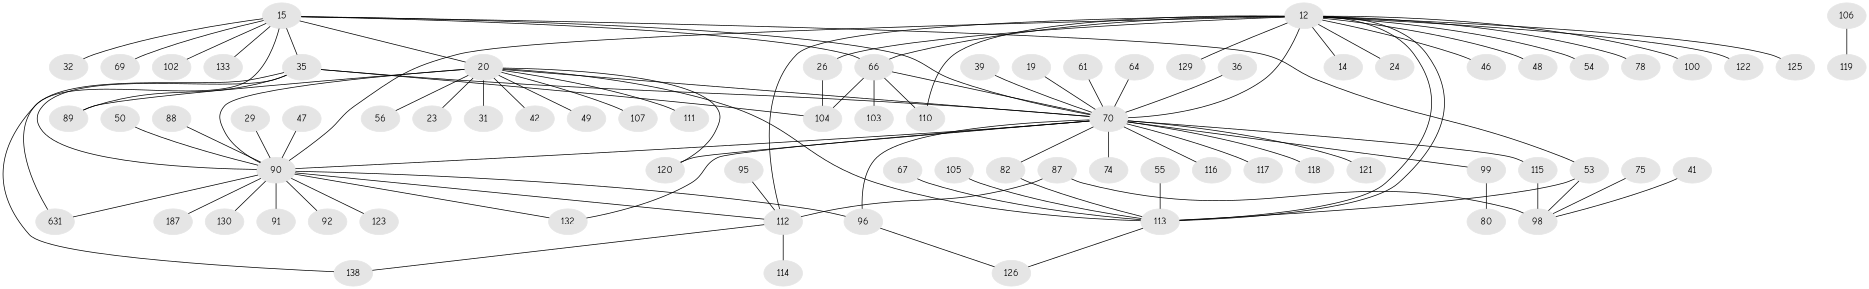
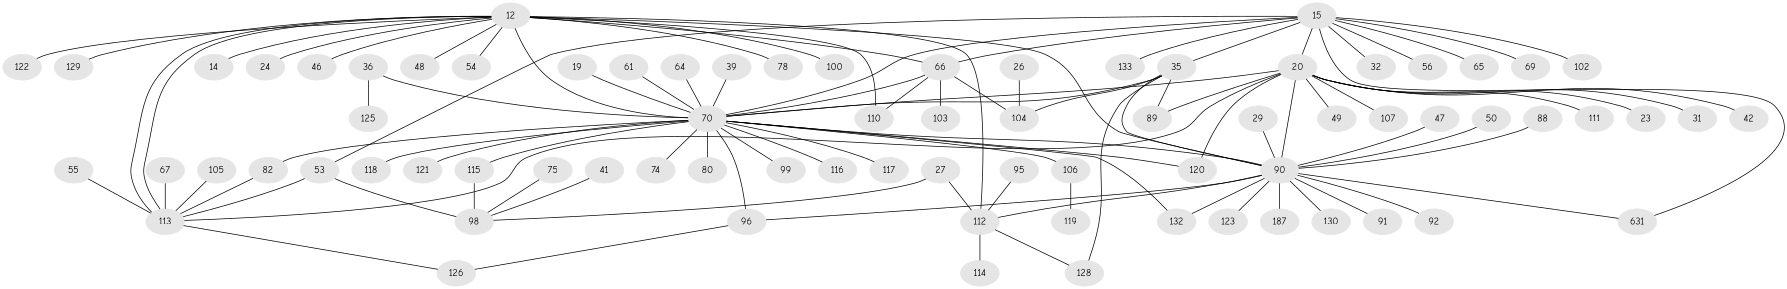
(1610, 33) -> (368, 93)
(959, 38) -> none
none -> (1479, 67)
(432, 93) -> (1373, 41)
none -> (892, 138)
(1057, 170) -> (941, 170)
(1486, 192) -> (707, 145)
(353, 273) -> (1084, 273)
